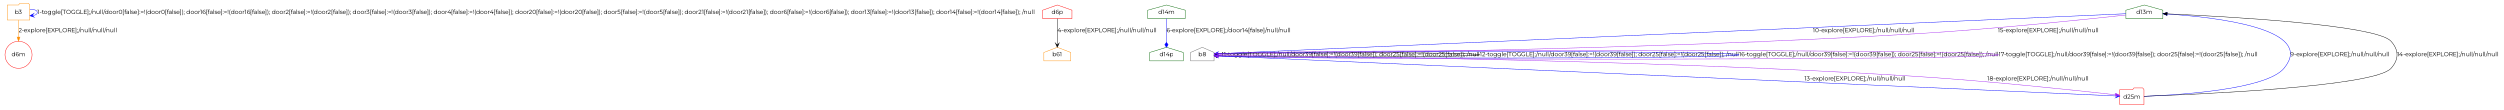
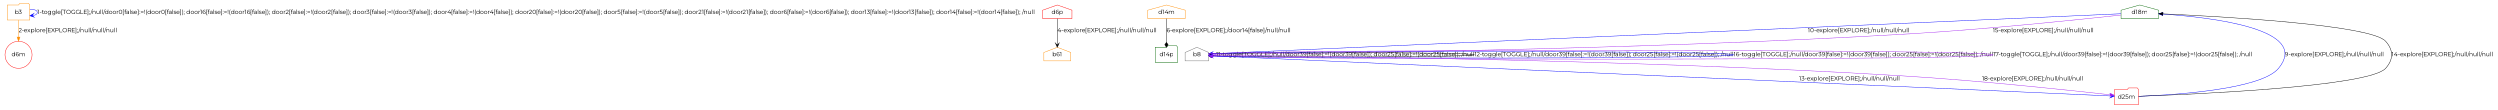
(1166, 12) -> (1166, 12)
(2144, 12) -> (2140, 12)
(1166, 30) -> (1166, 30)
(1166, 55) -> (1166, 55)
